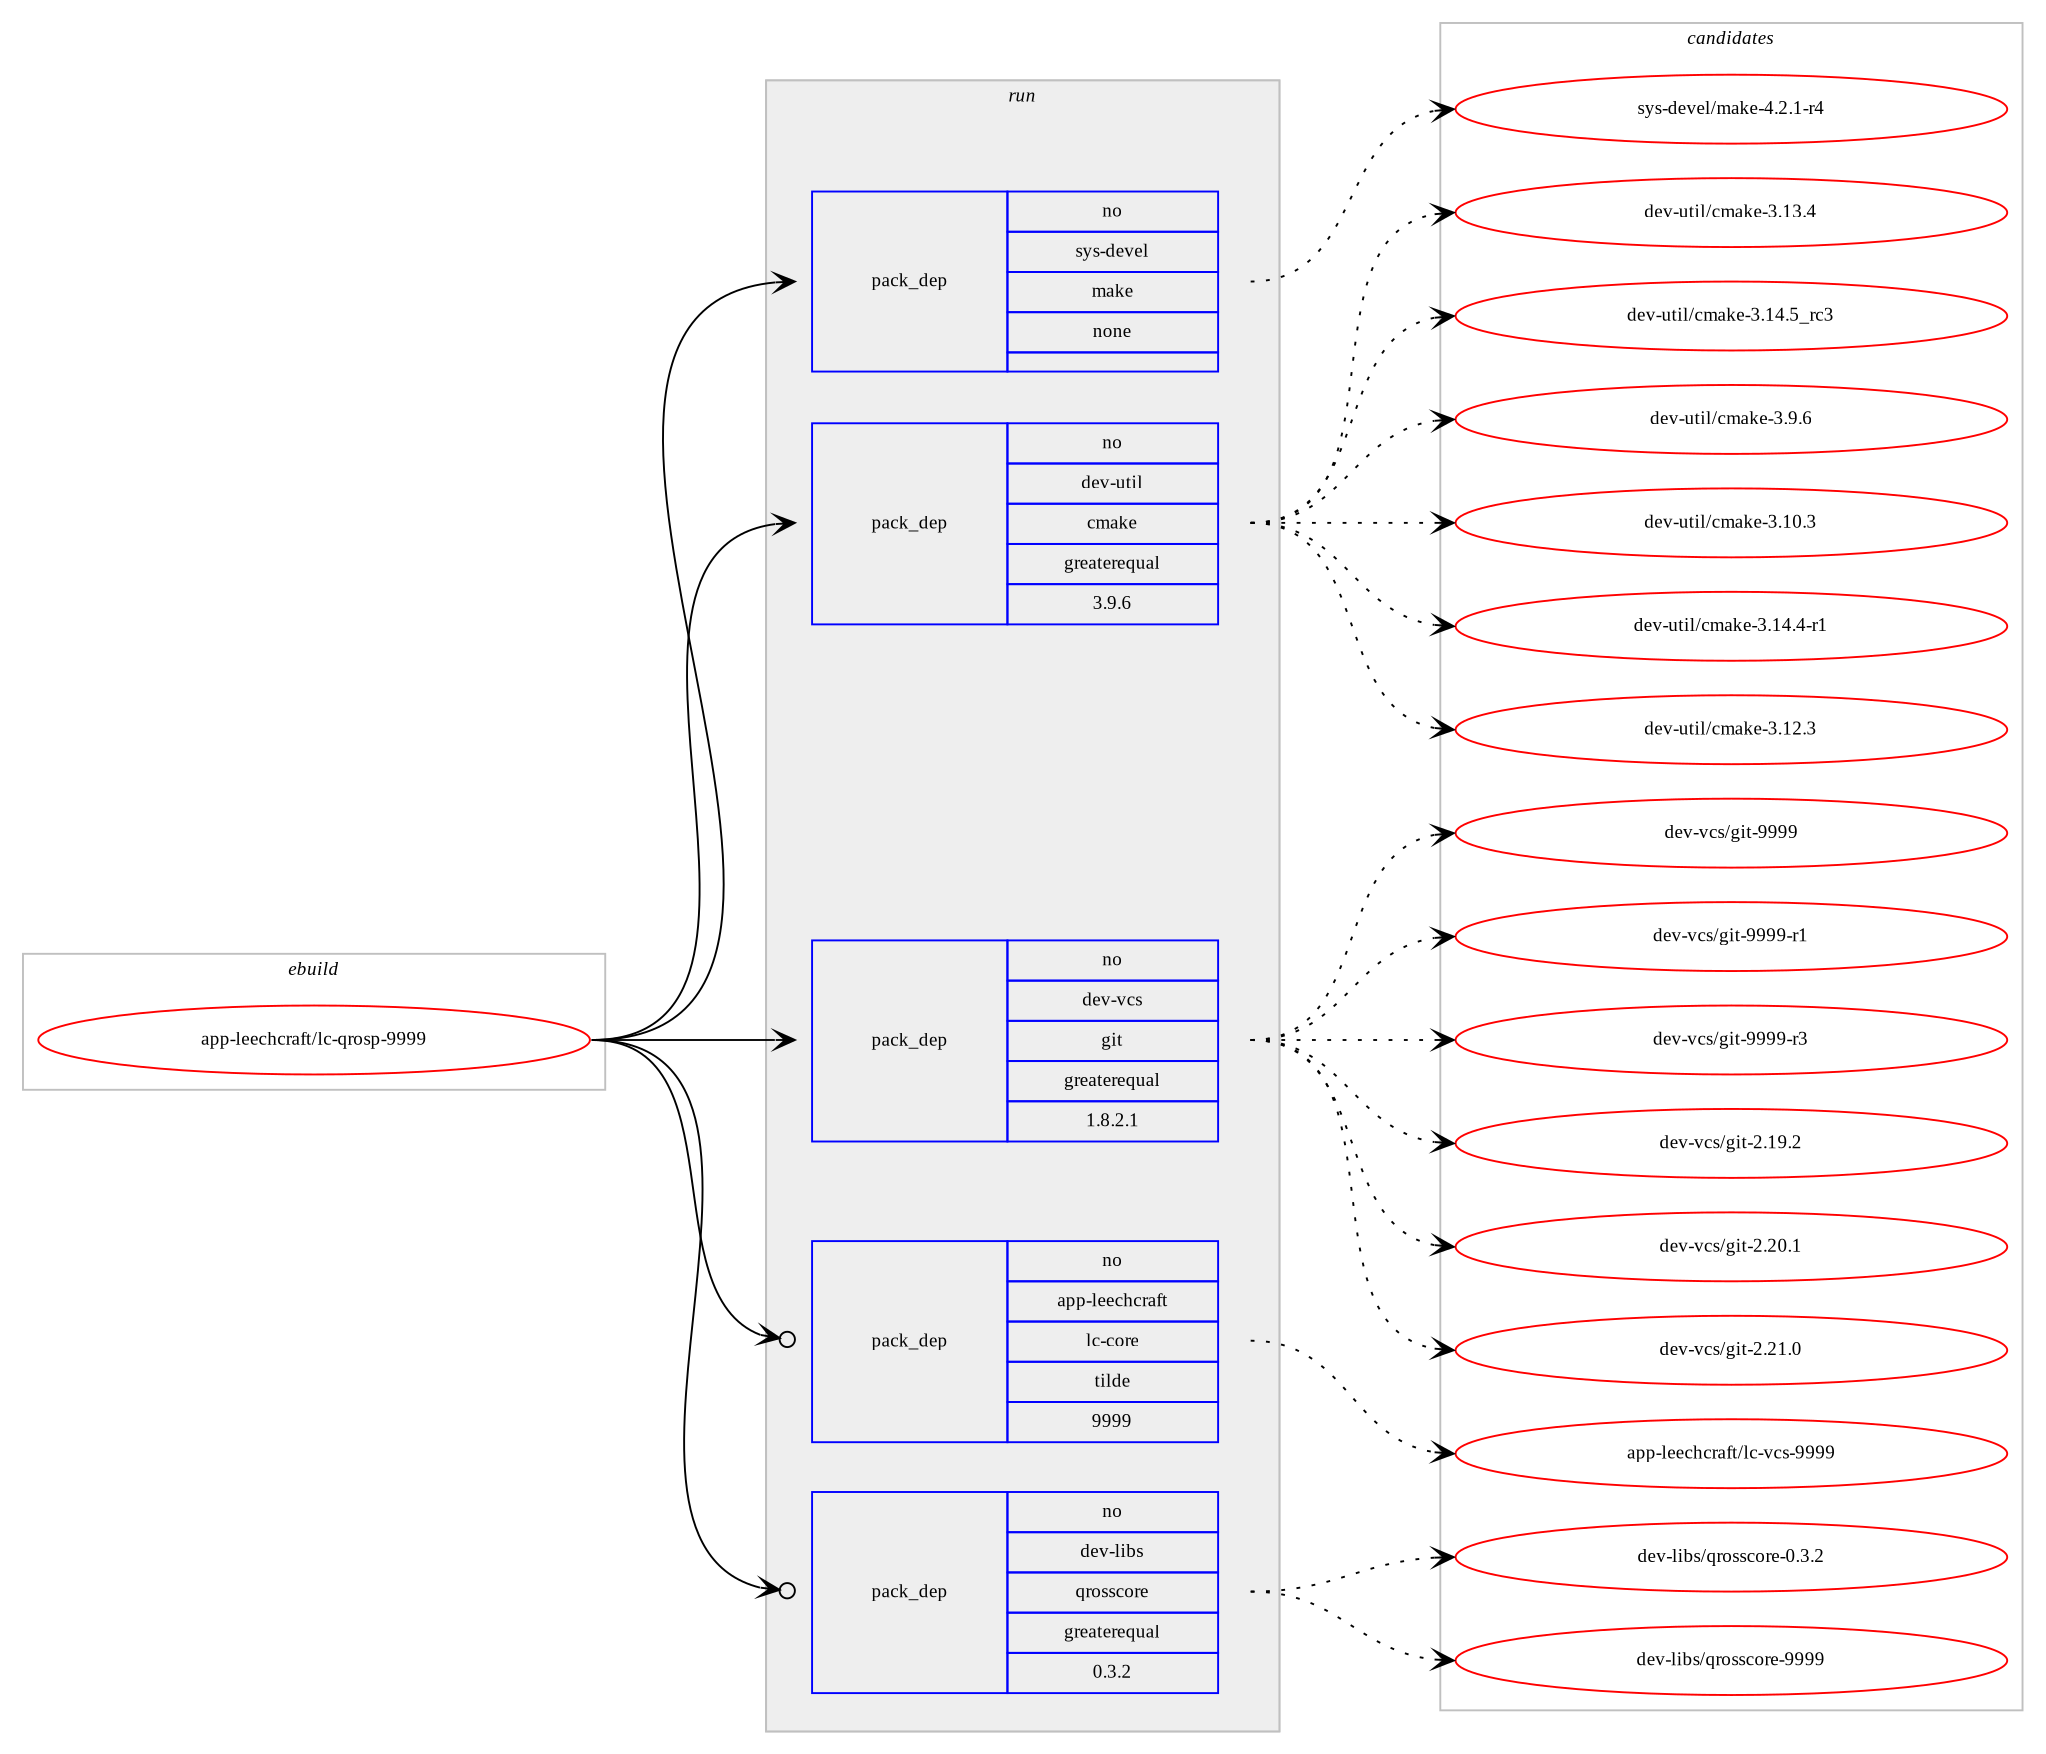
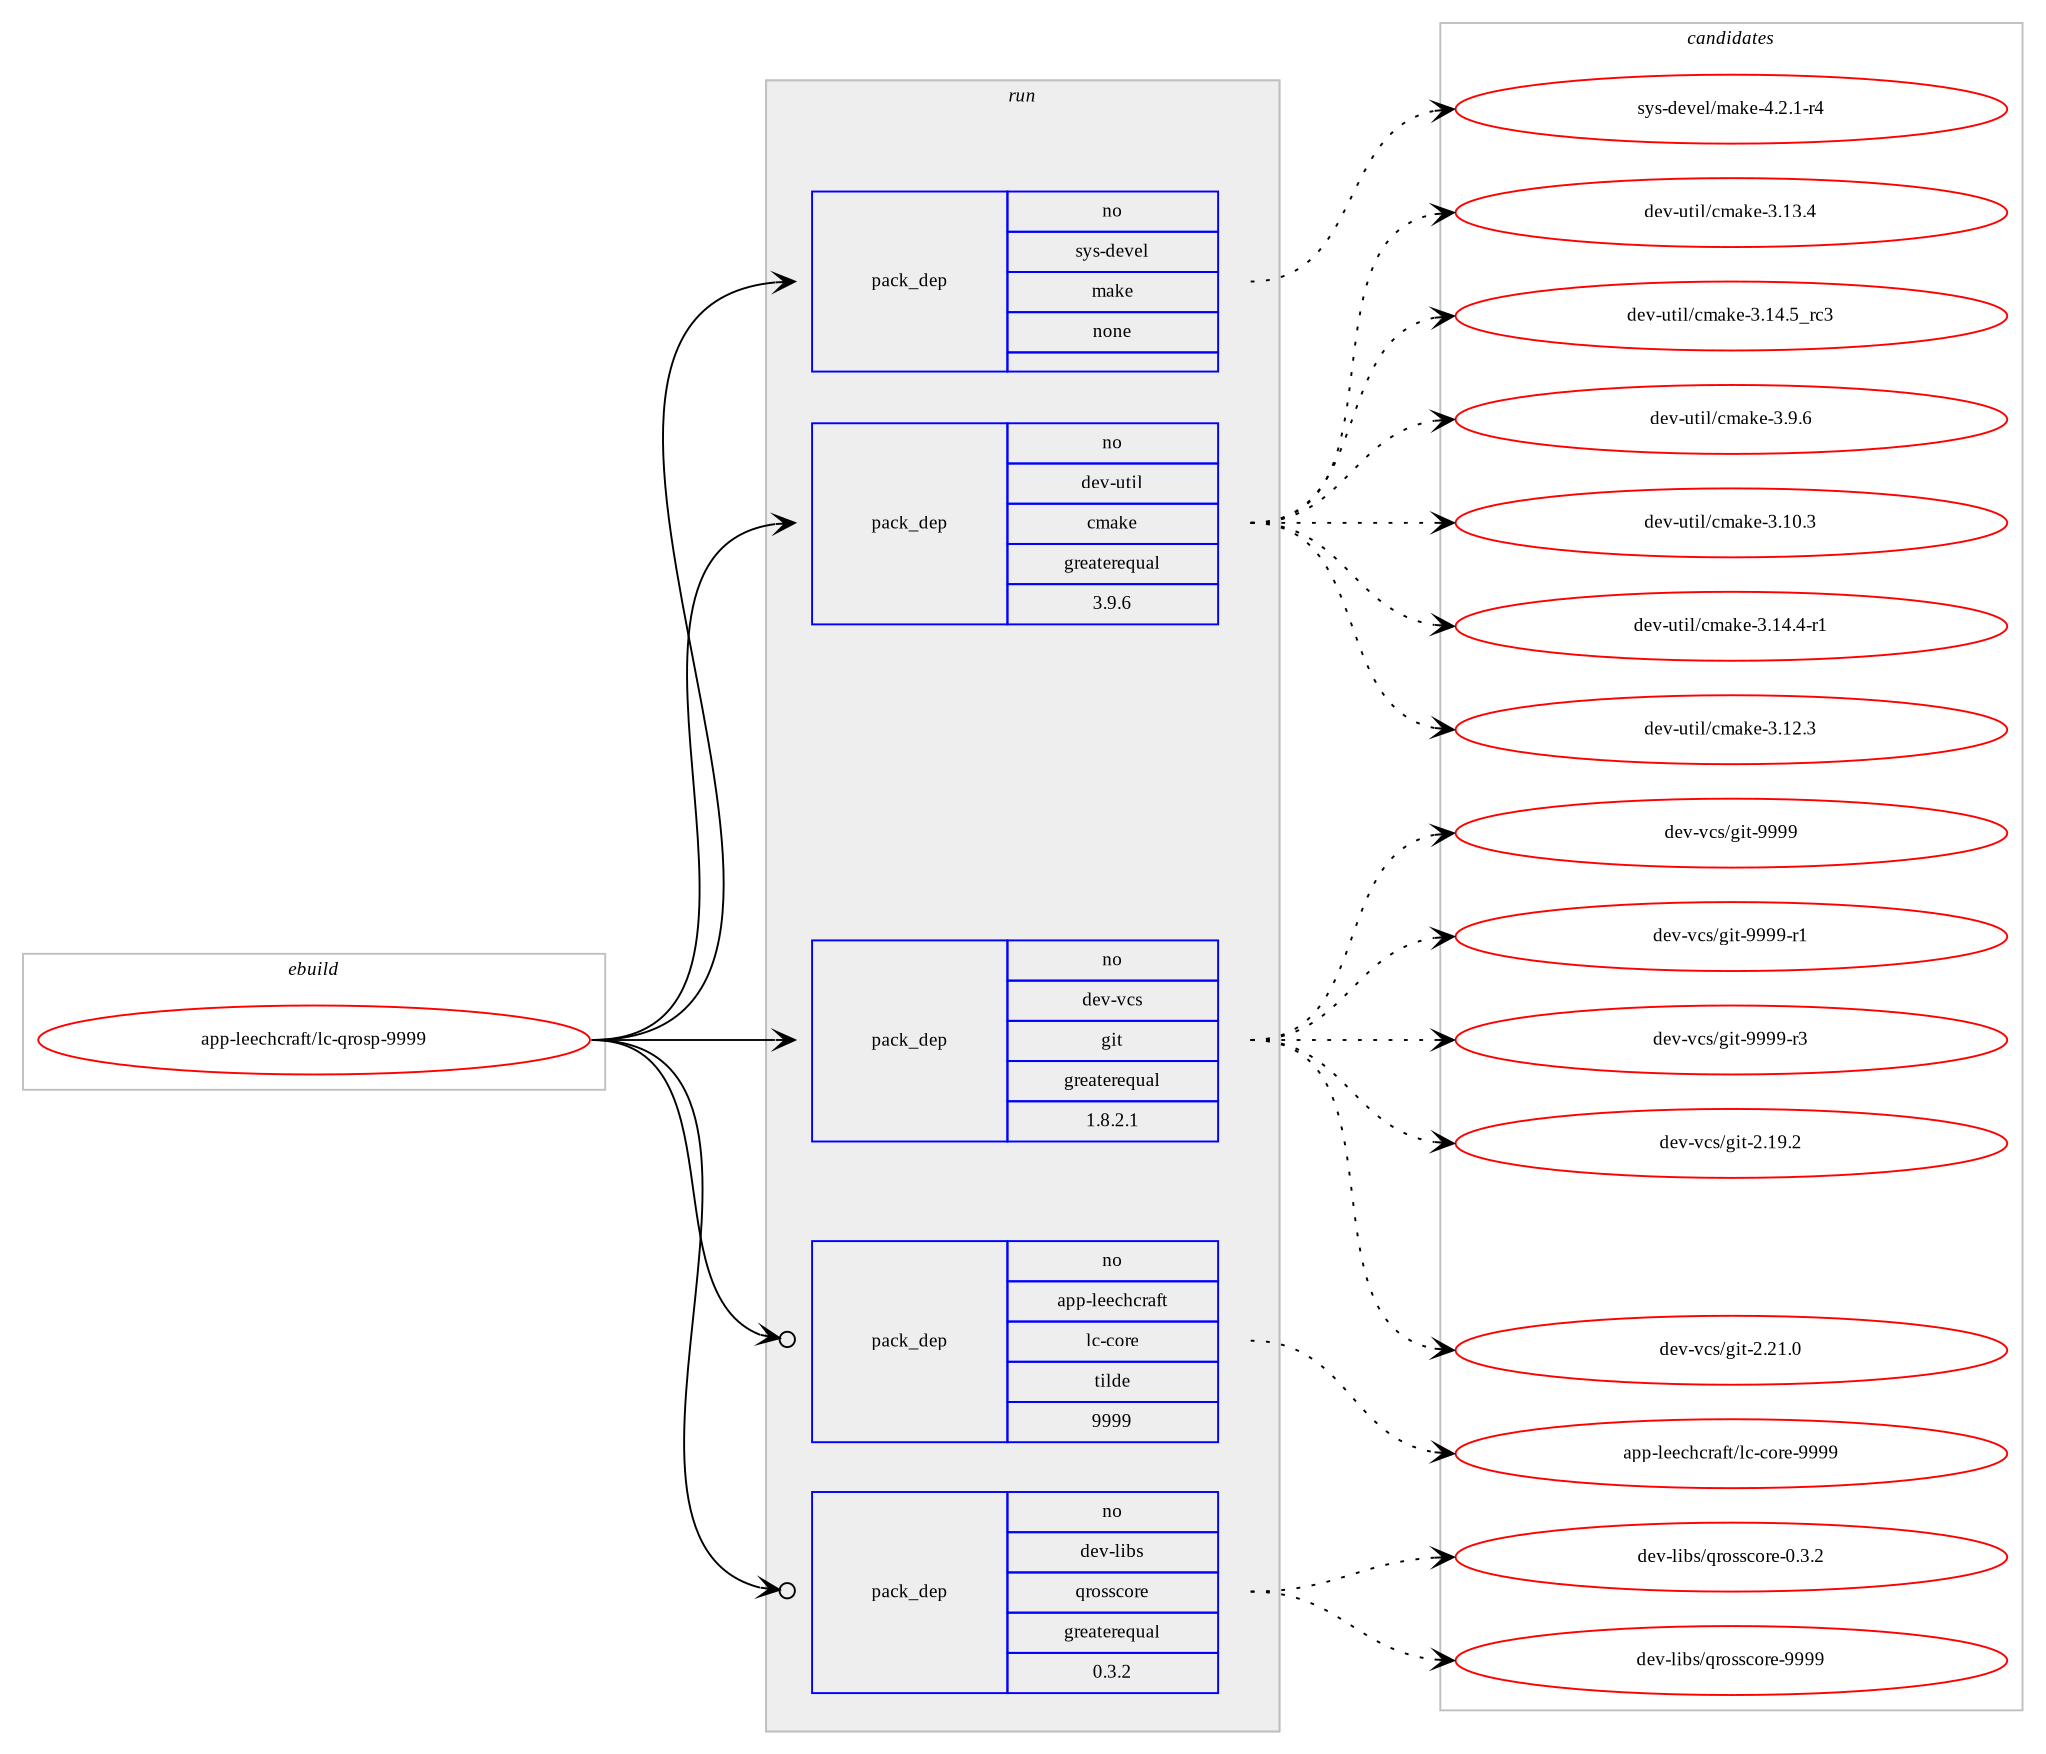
(1731, 1247) -> none
(1731, 1454) -> (1731, 1454)
